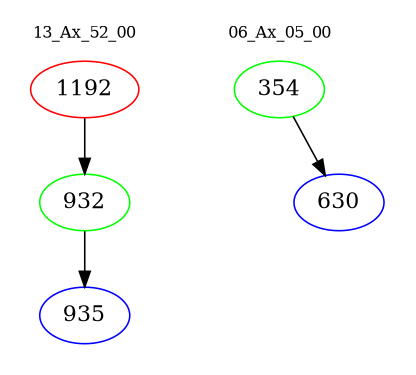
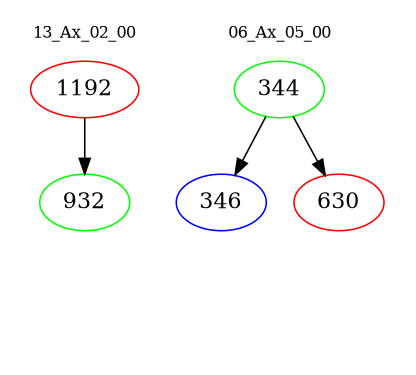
(85, 34) -> (85, 34)
(279, 89) -> (279, 89)
none -> (221, 202)
(339, 202) -> (339, 202)
(85, 315) -> none
